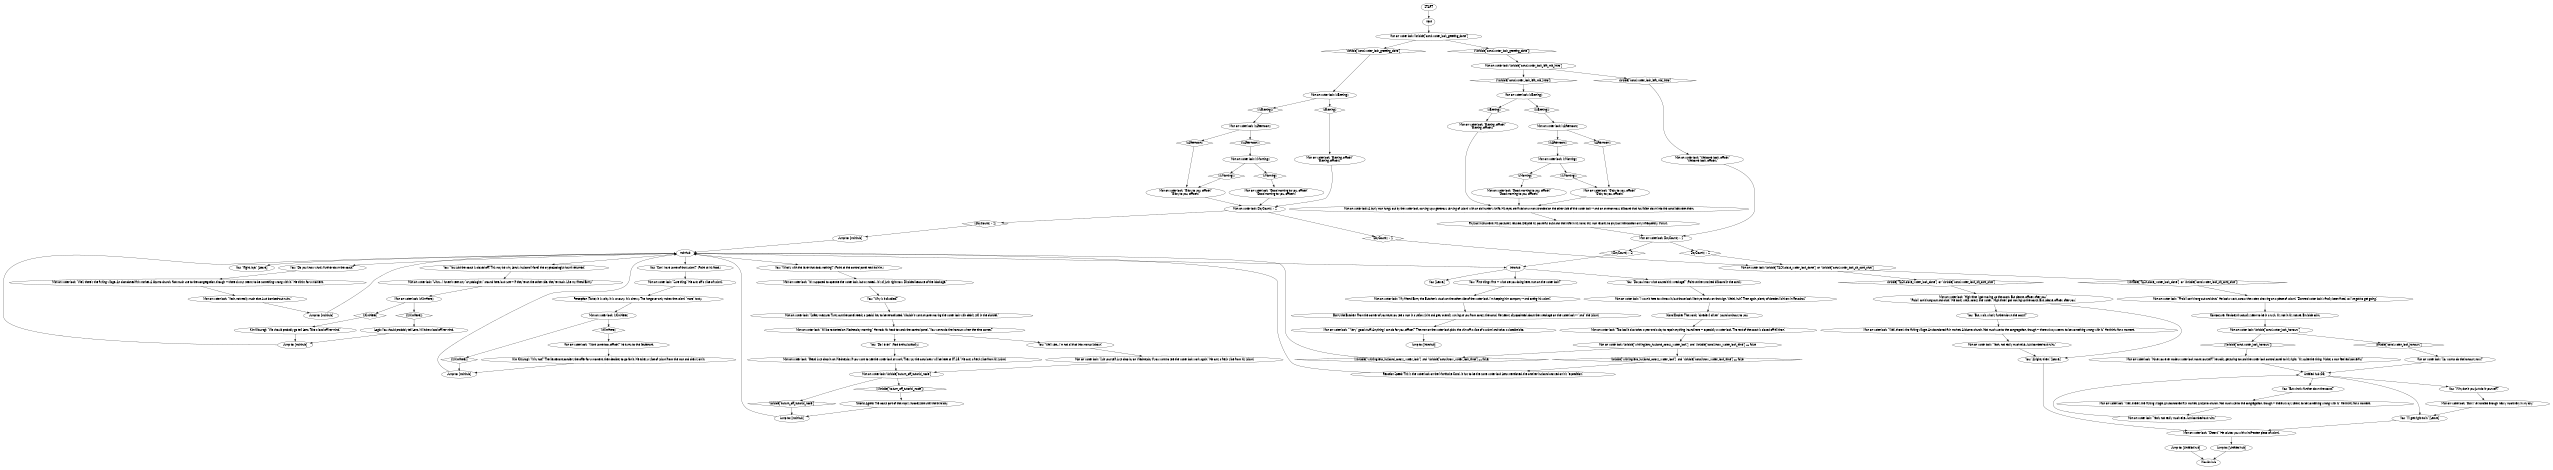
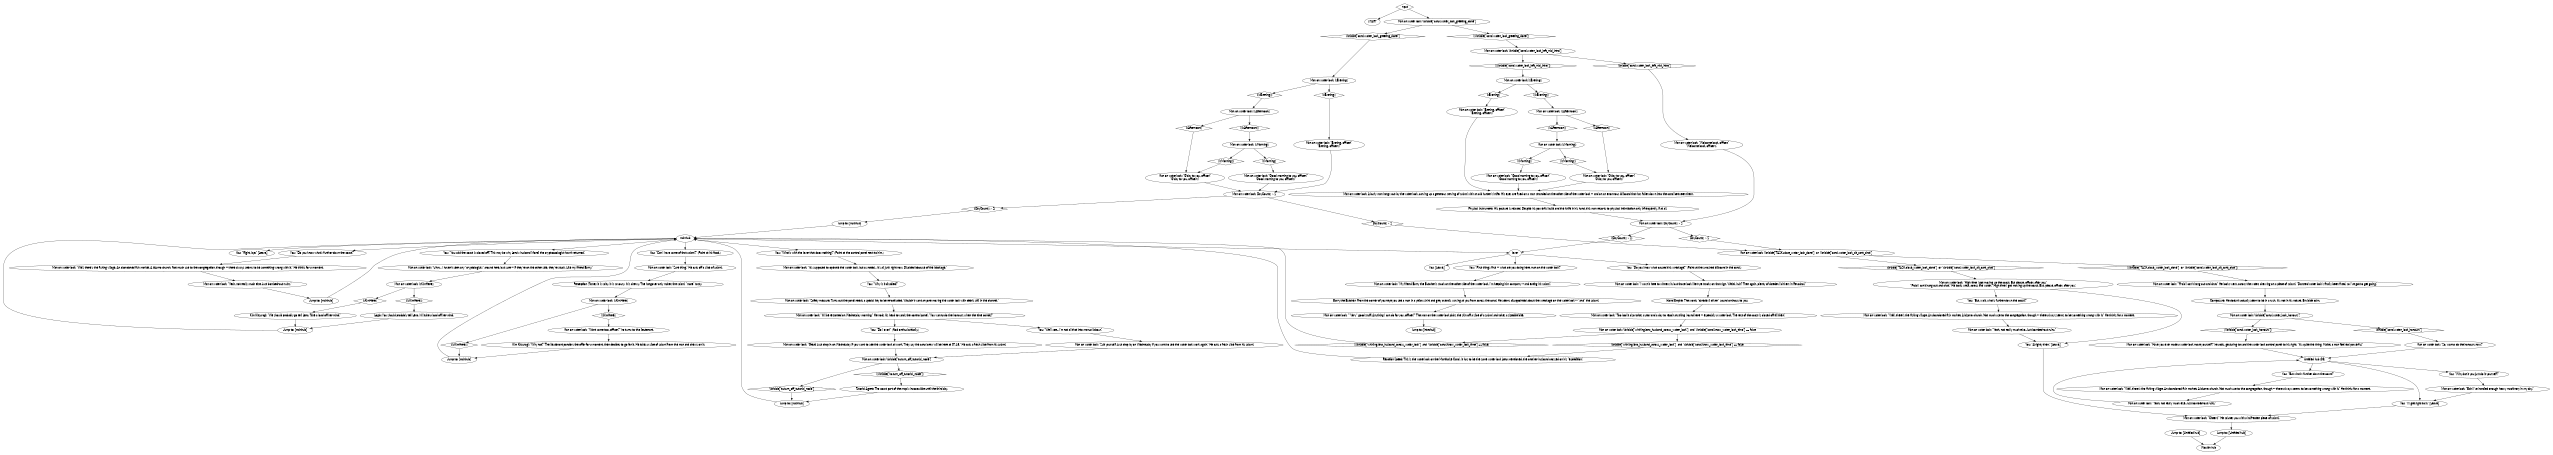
(1429, 13) -> (1390, 14)
(1429, 22) -> (1405, 7)
(1515, 268) -> (1515, 253)
